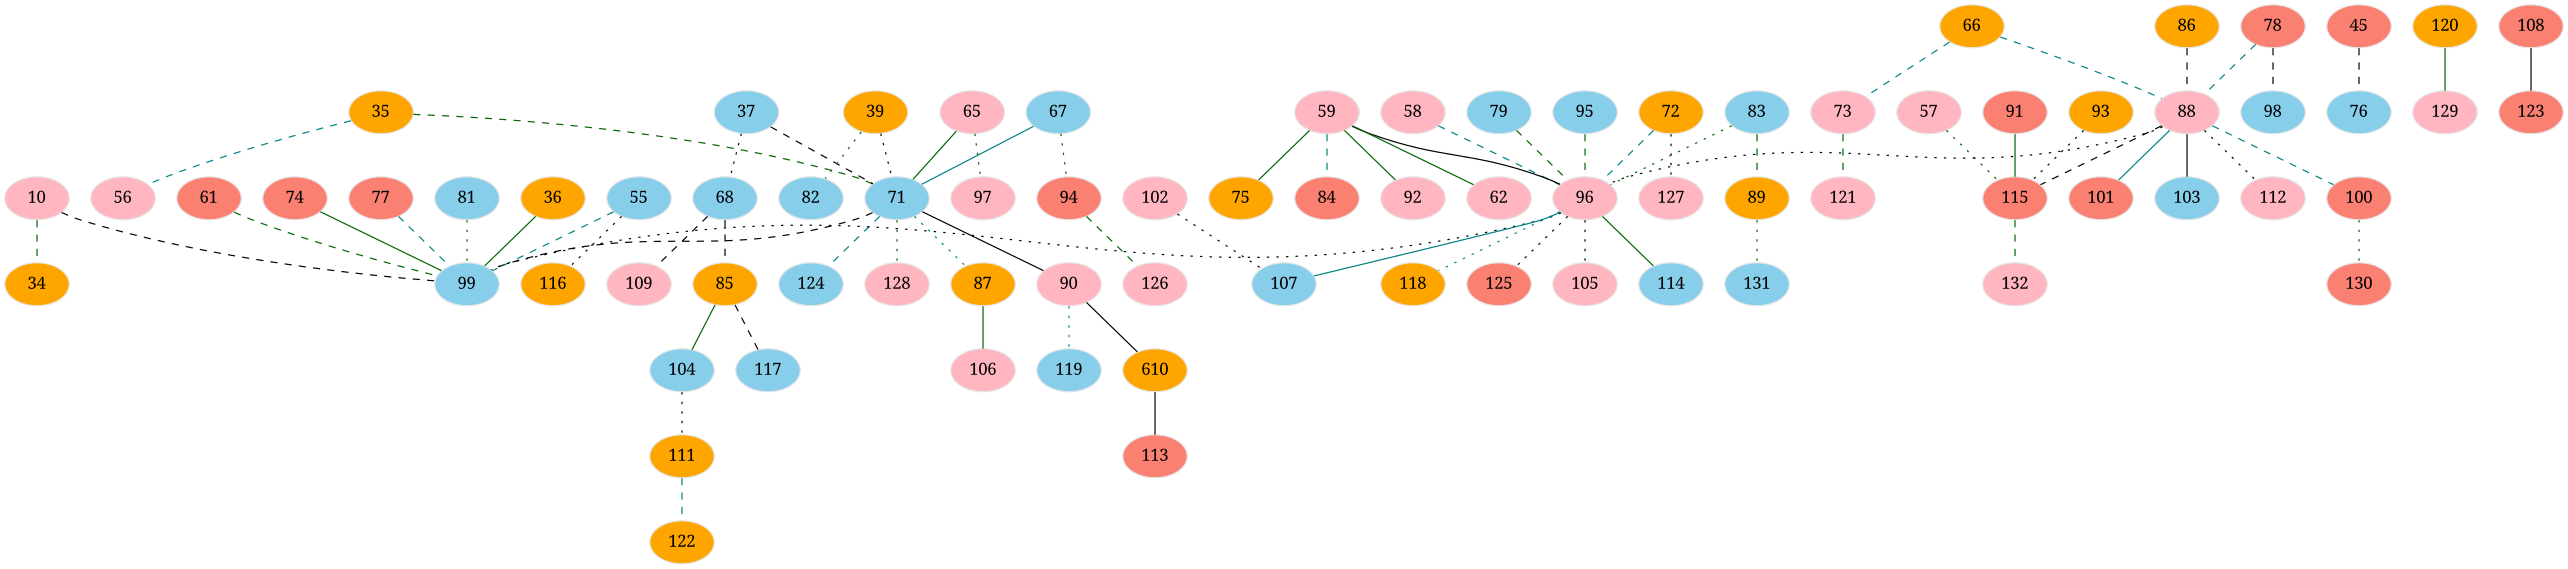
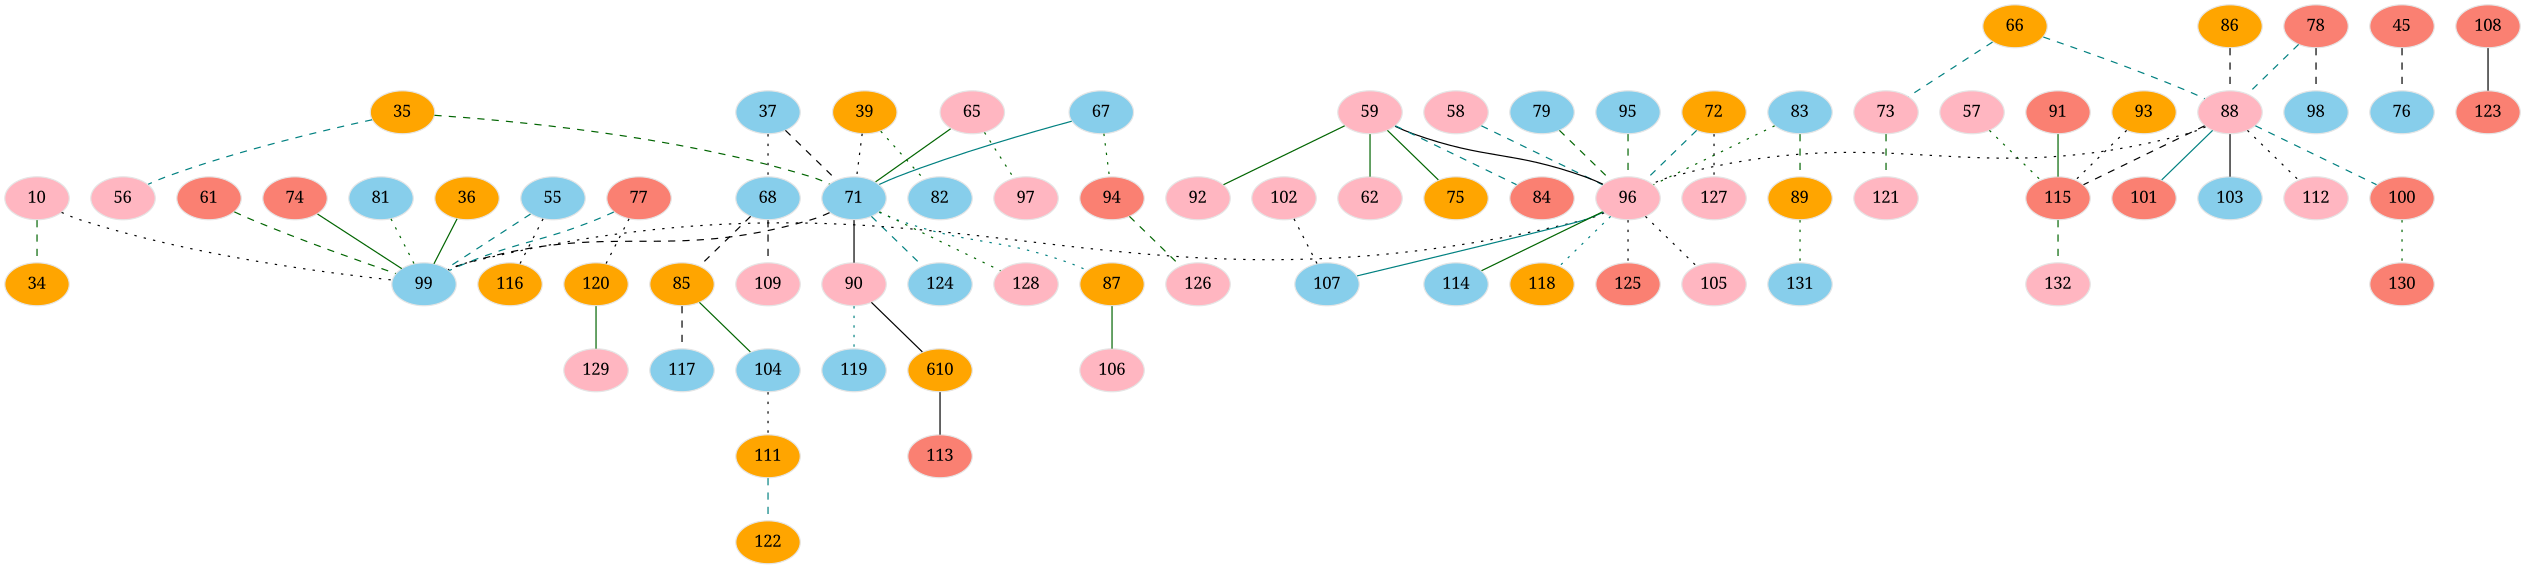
none -> (613, 249)
(246, 258) -> (225, 255)
